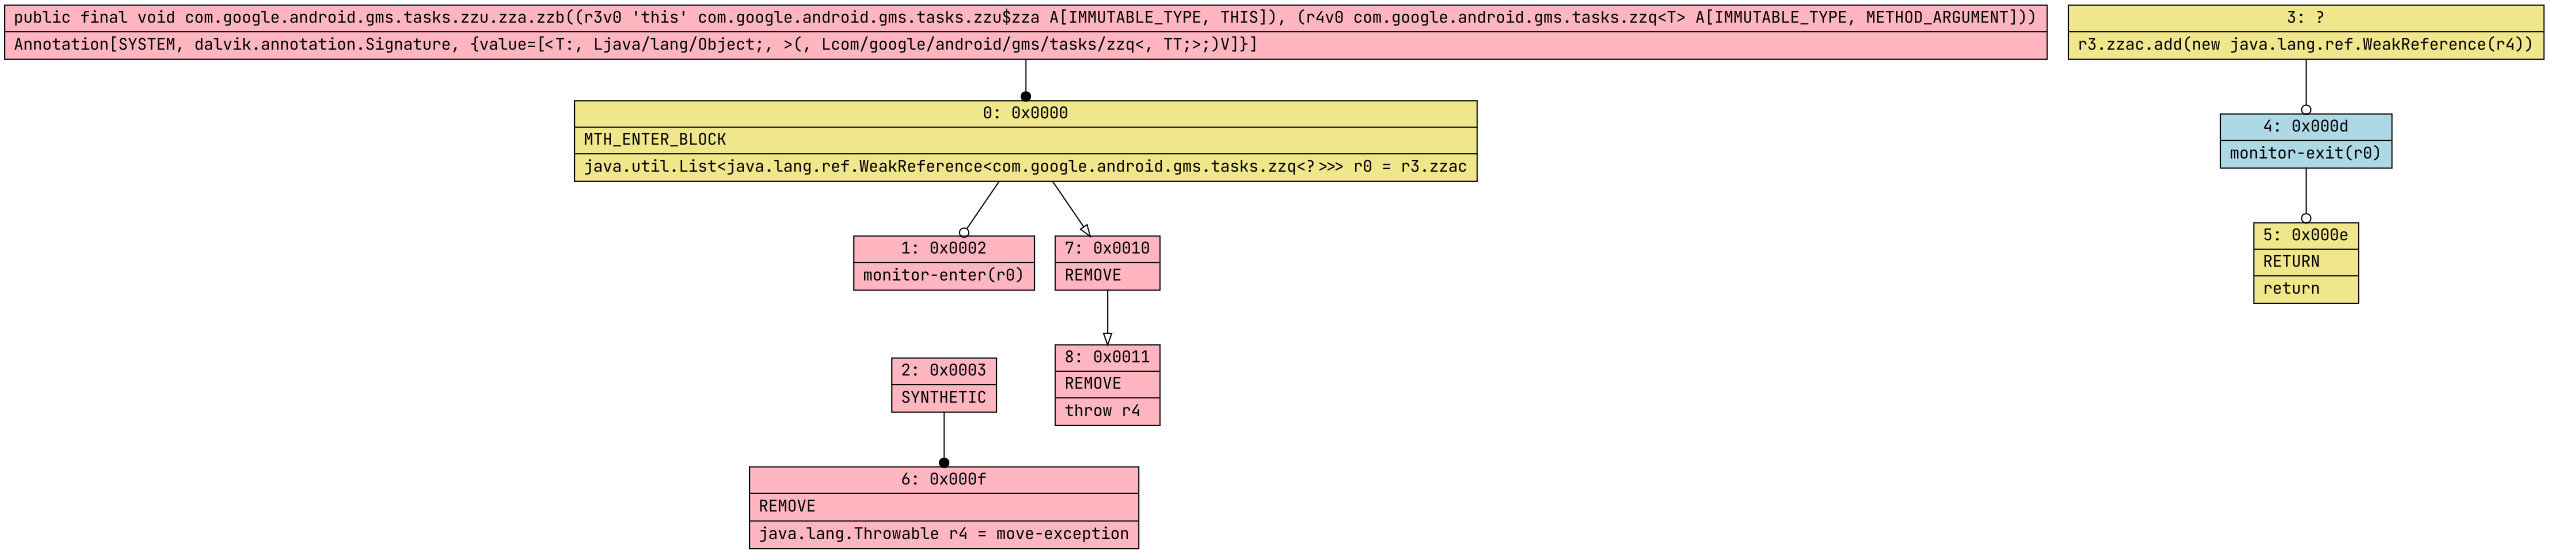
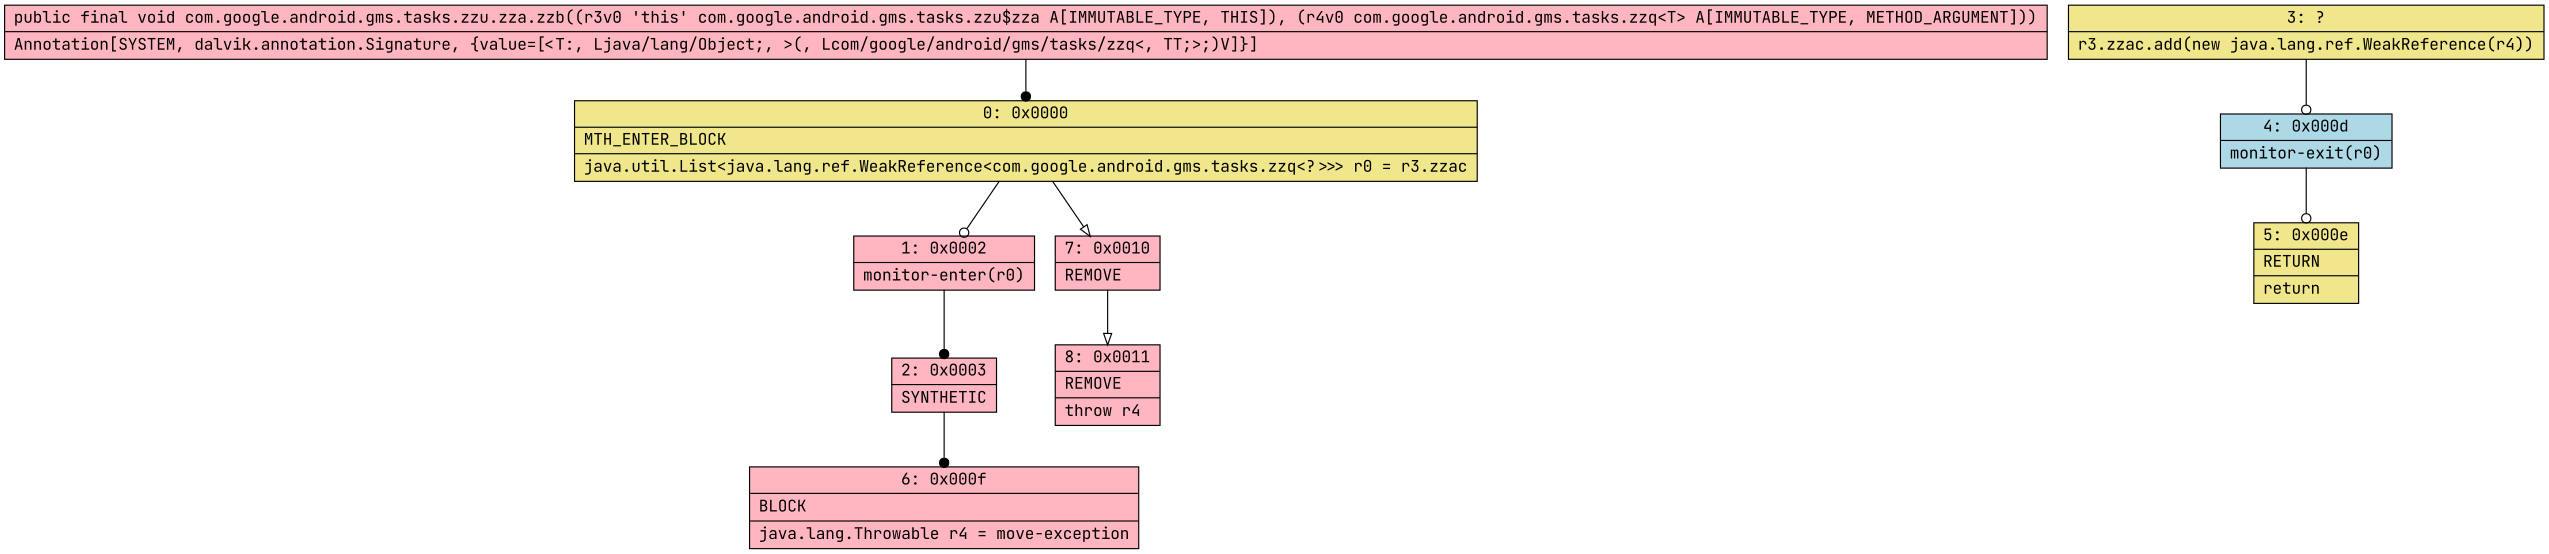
none -> (944, 319)
(788, 507) -> (783, 507)
